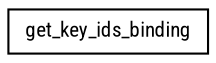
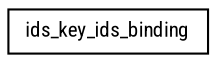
(108, 32) -> (108, 32)
